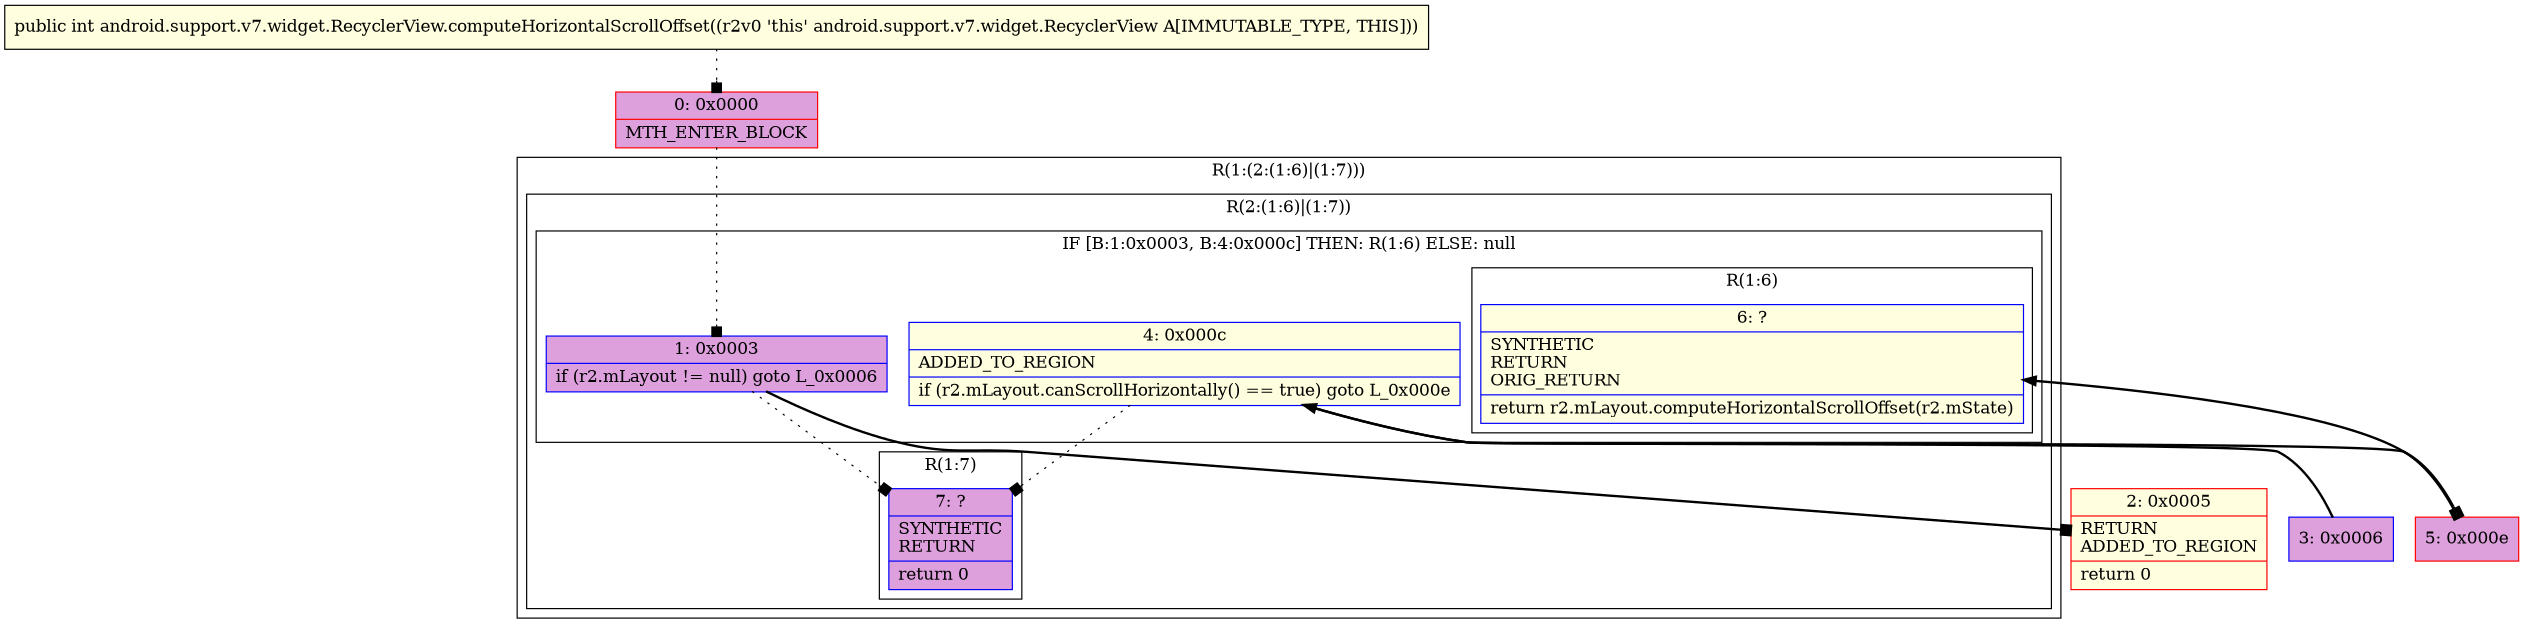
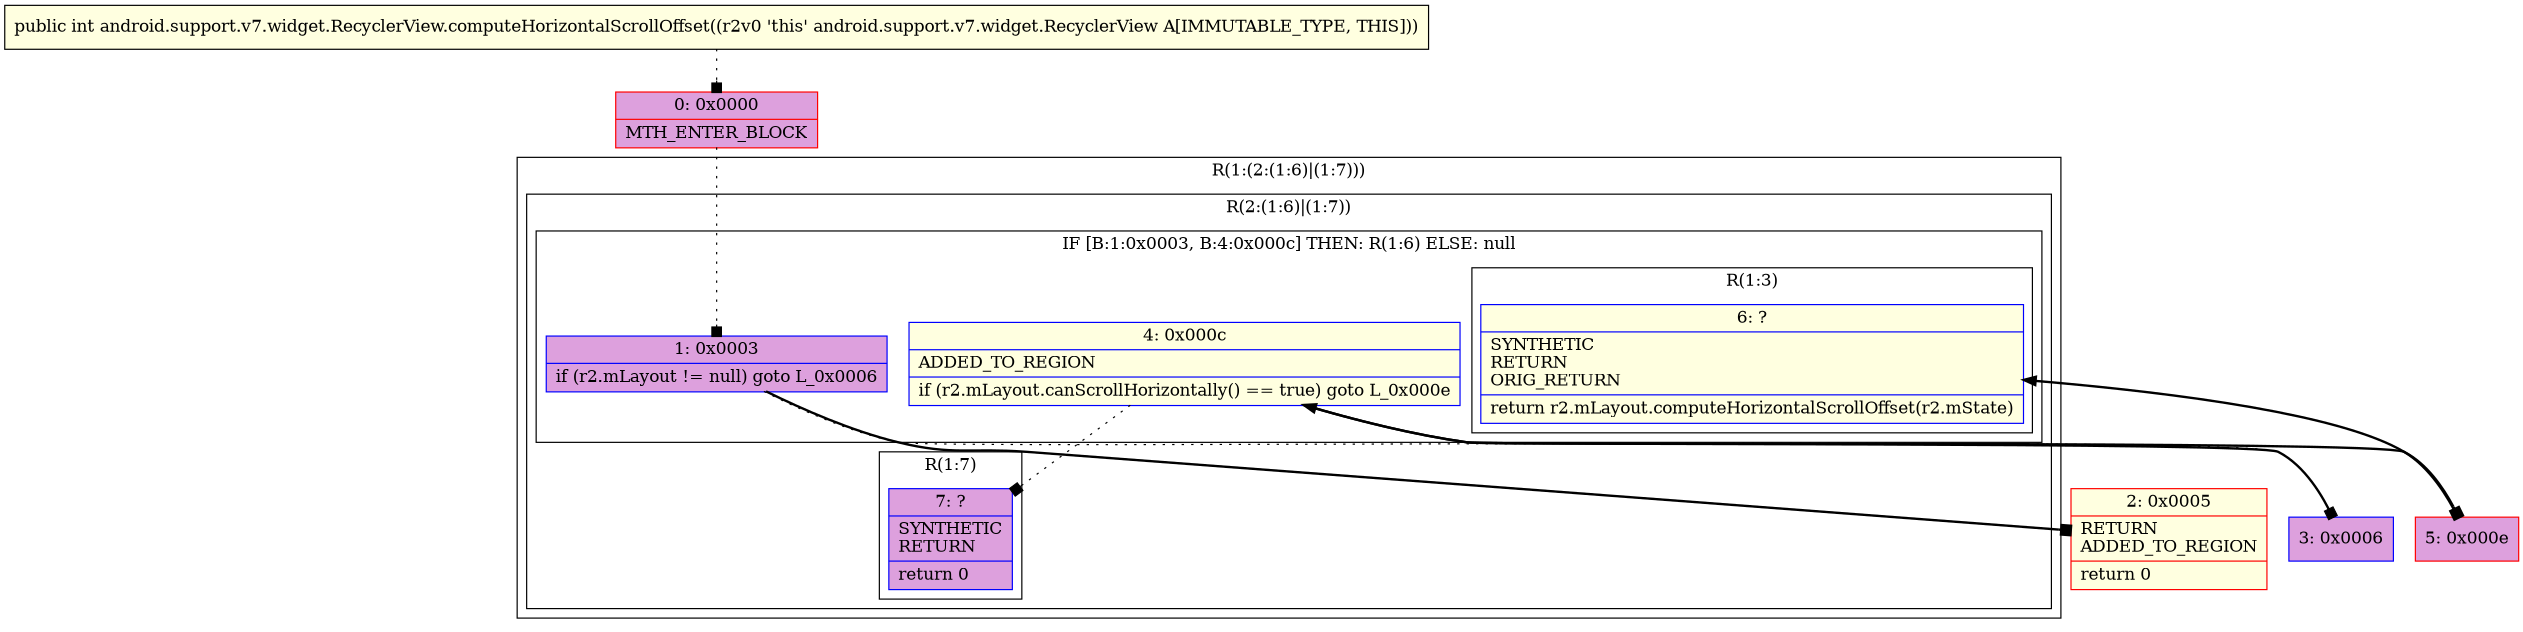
(1752, 281) -> (1752, 281)
(809, 433) -> (1554, 444)
